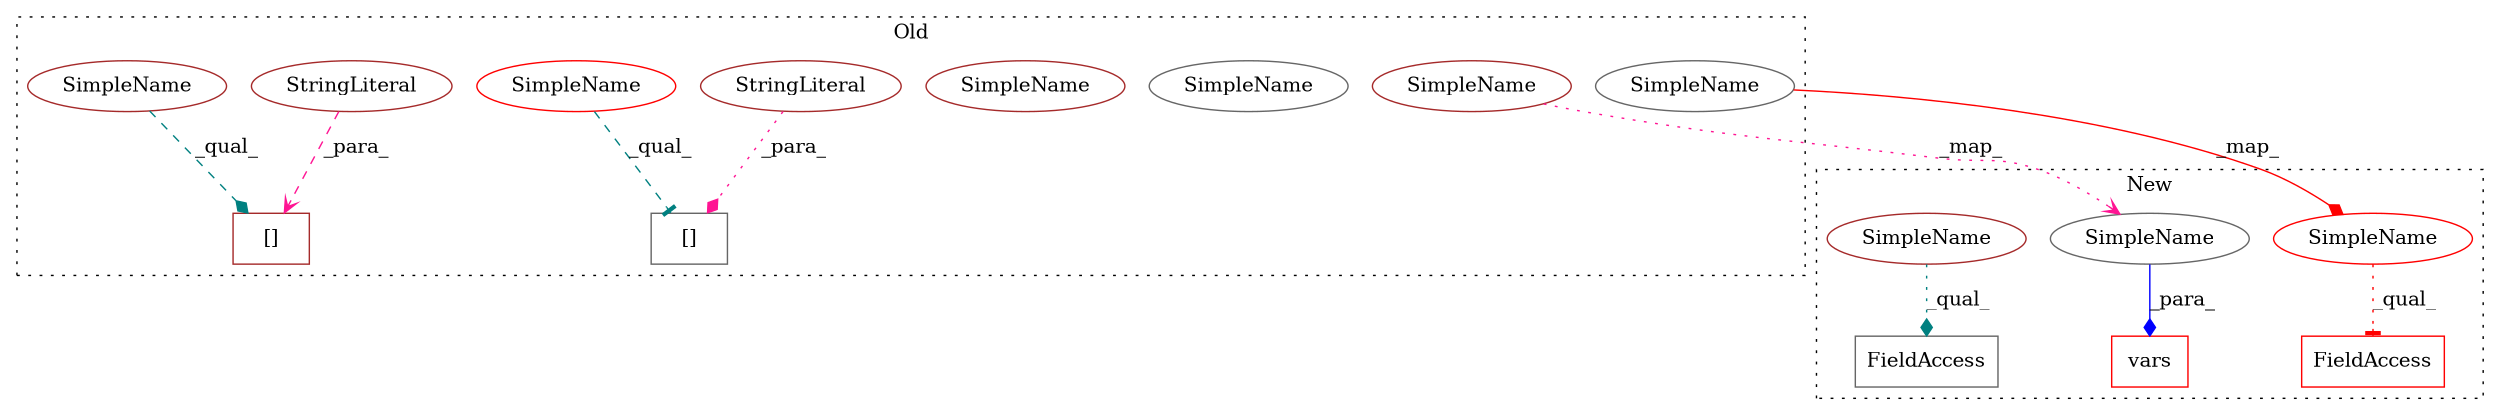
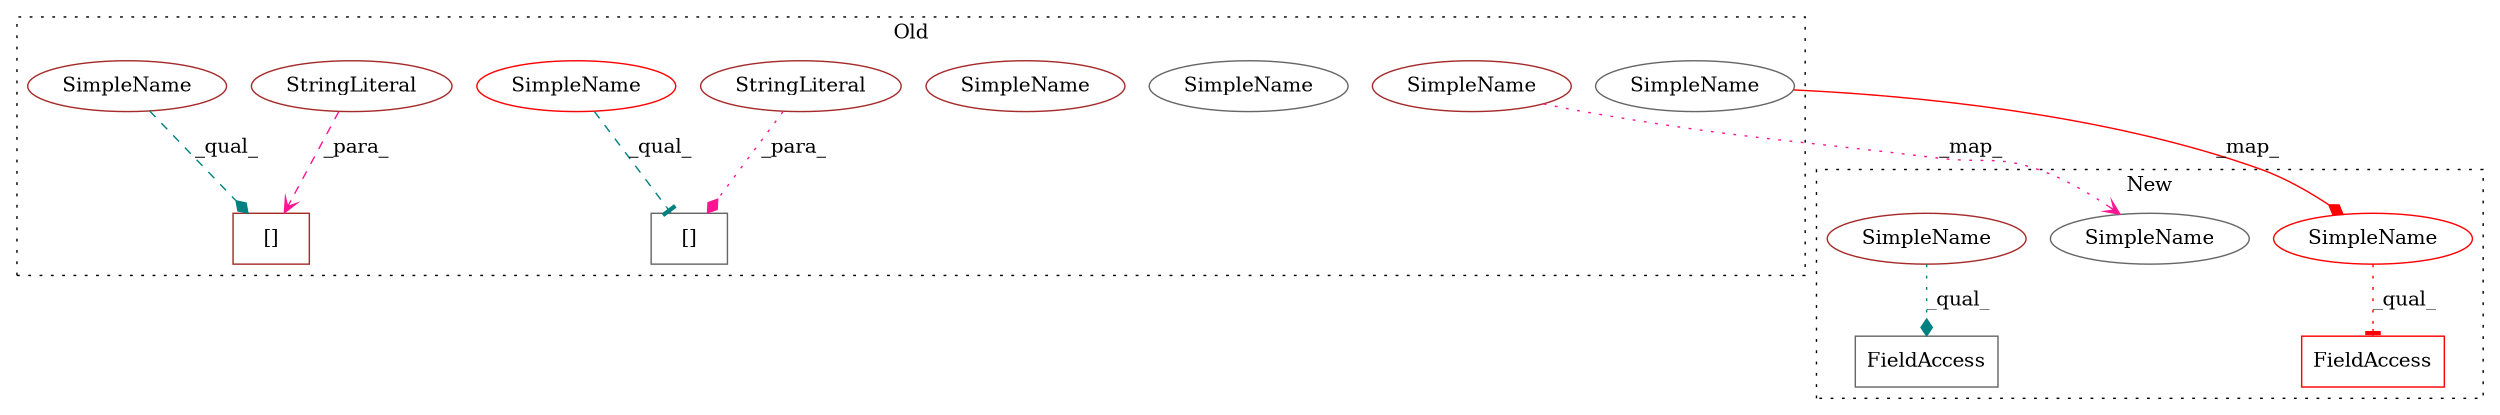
(2150, 362) -> none
